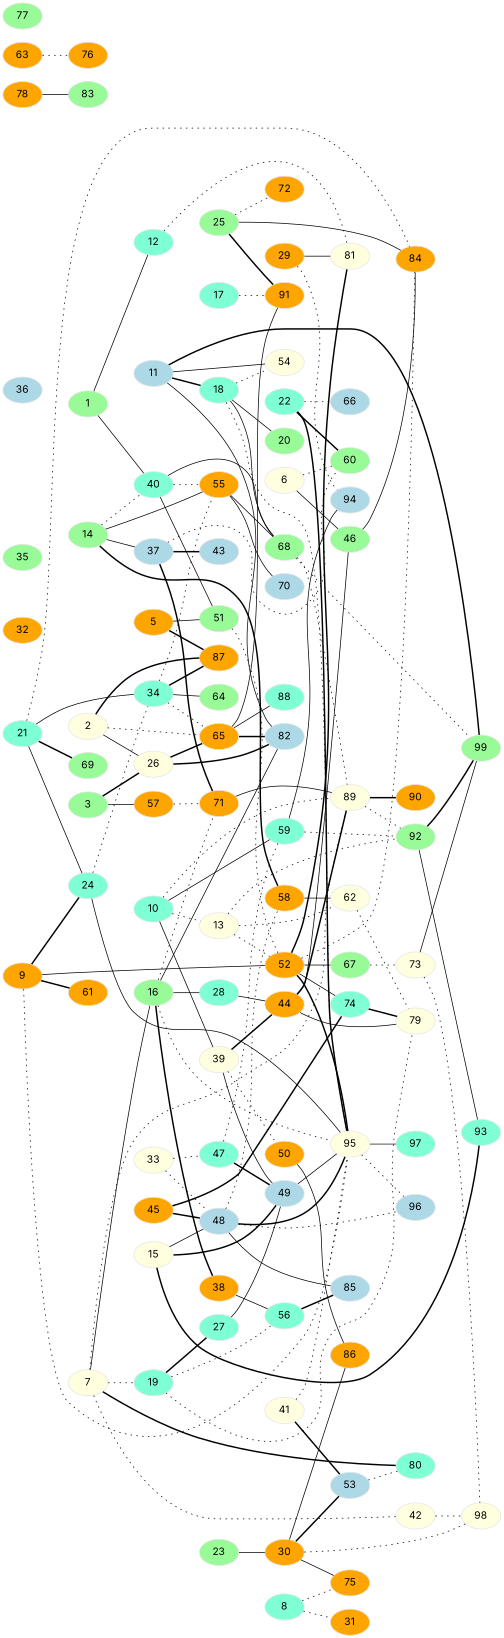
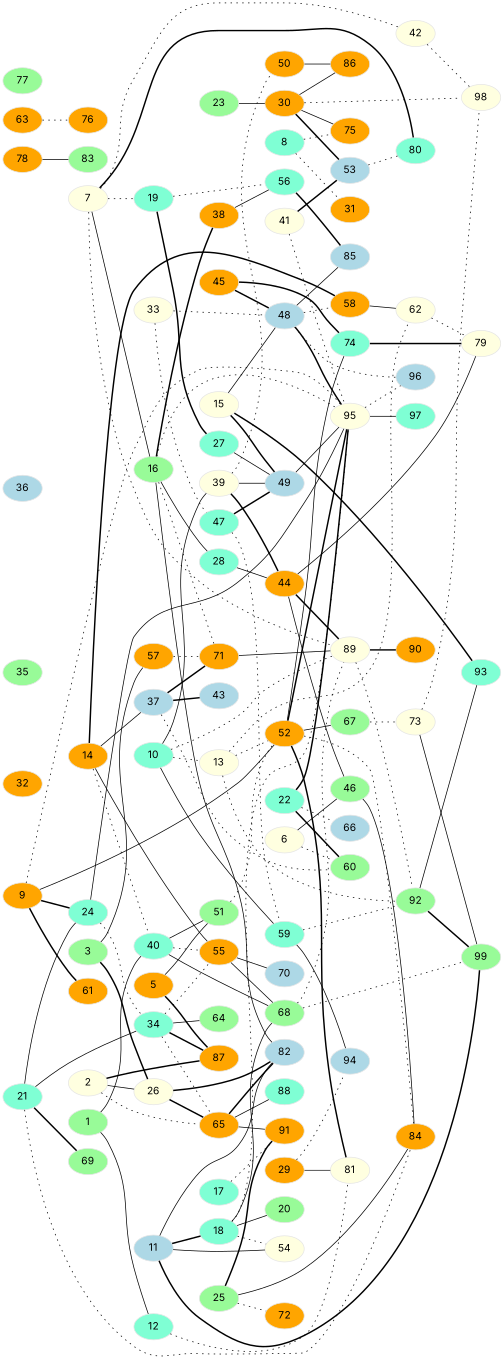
(88, 535) -> (88, 756)
(361, 1317) -> none
